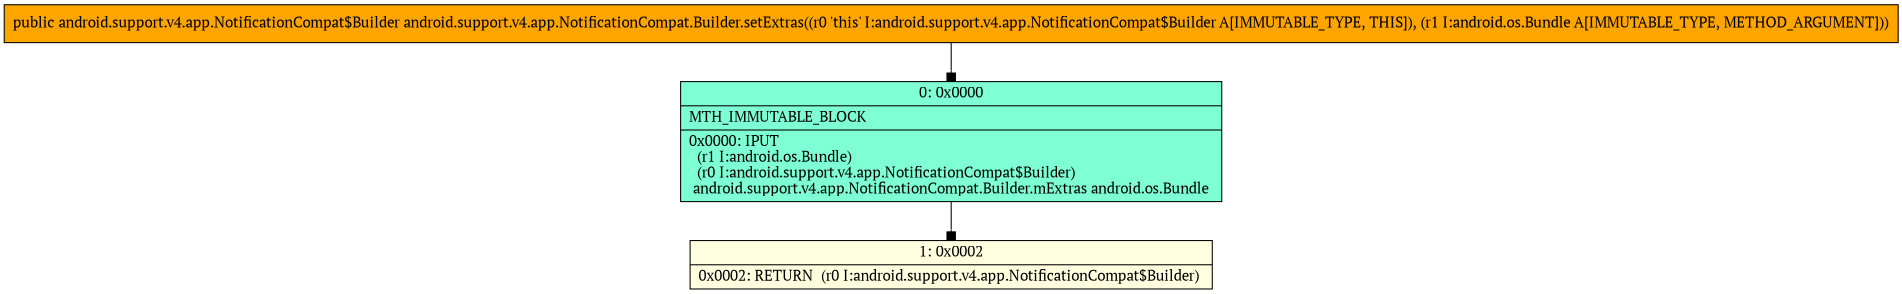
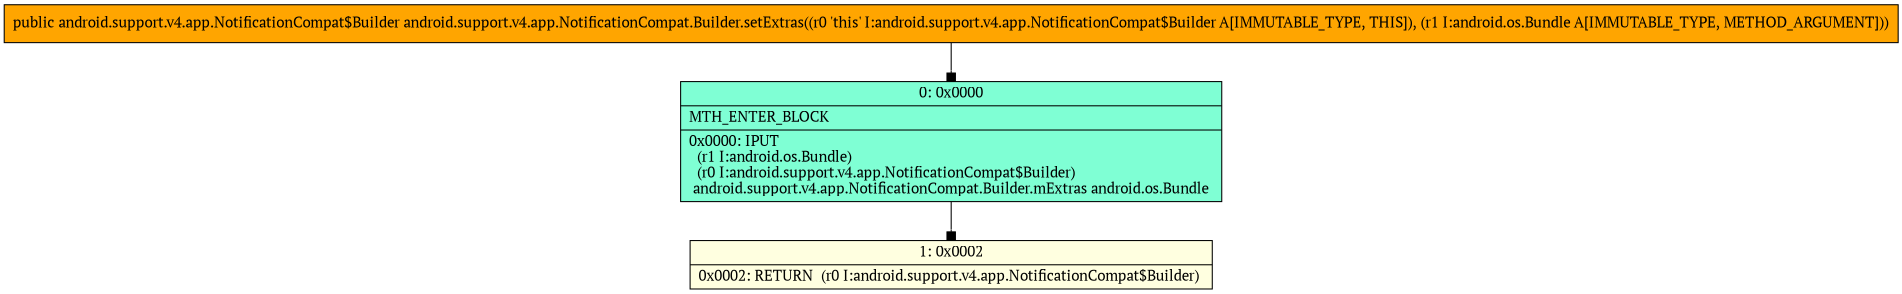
(778, 117) -> (759, 117)
